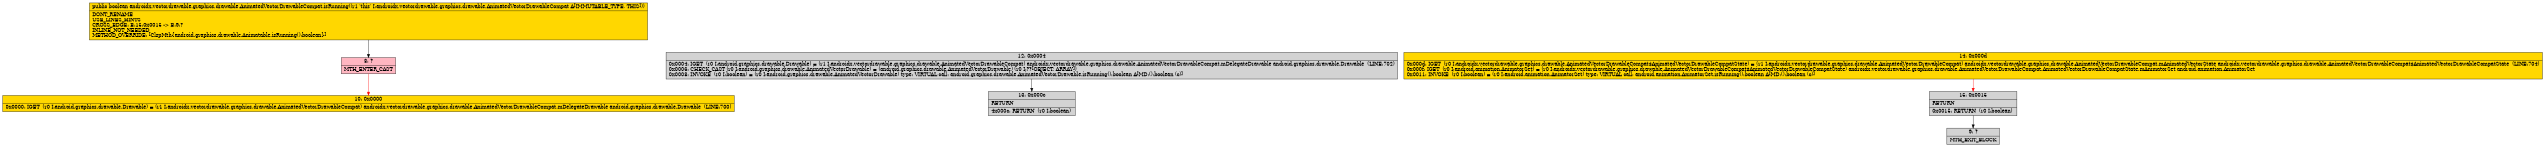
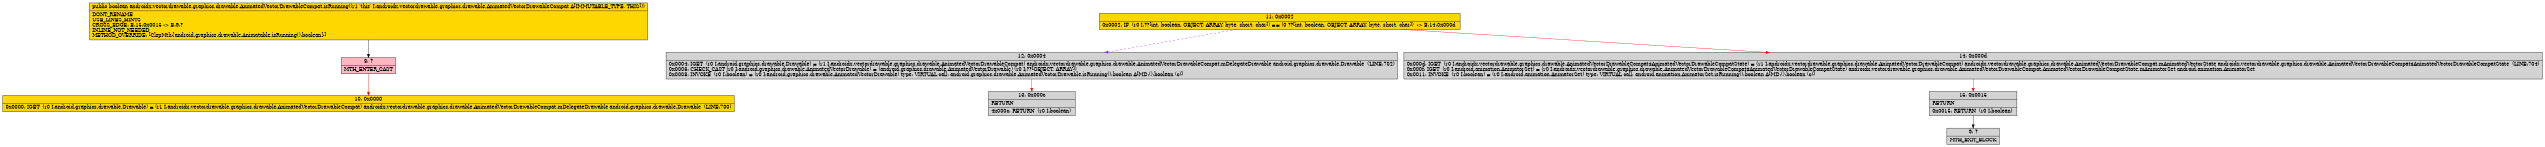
none -> (1280, 21)
(1973, 66) -> (1973, 66)
(1032, 84) -> (1032, 84)
